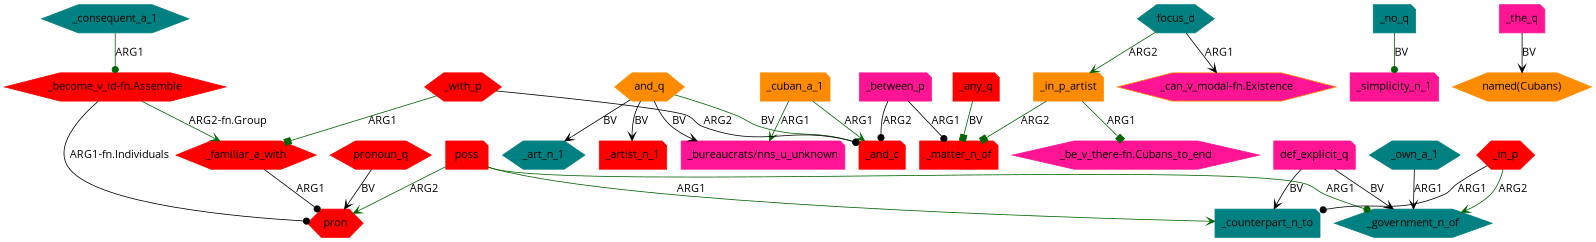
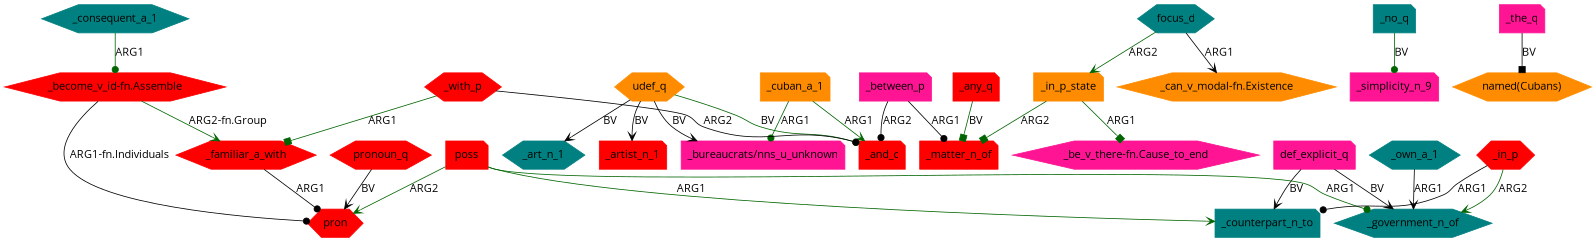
(1522, 49) -> (1522, 49)
(649, 87) -> (649, 87)
(1069, 87) -> (1069, 87)
(1227, 87) -> (1227, 87)
(1394, 87) -> (1394, 87)
(780, 118) -> (780, 118)
(1136, 155) -> (1136, 155)
